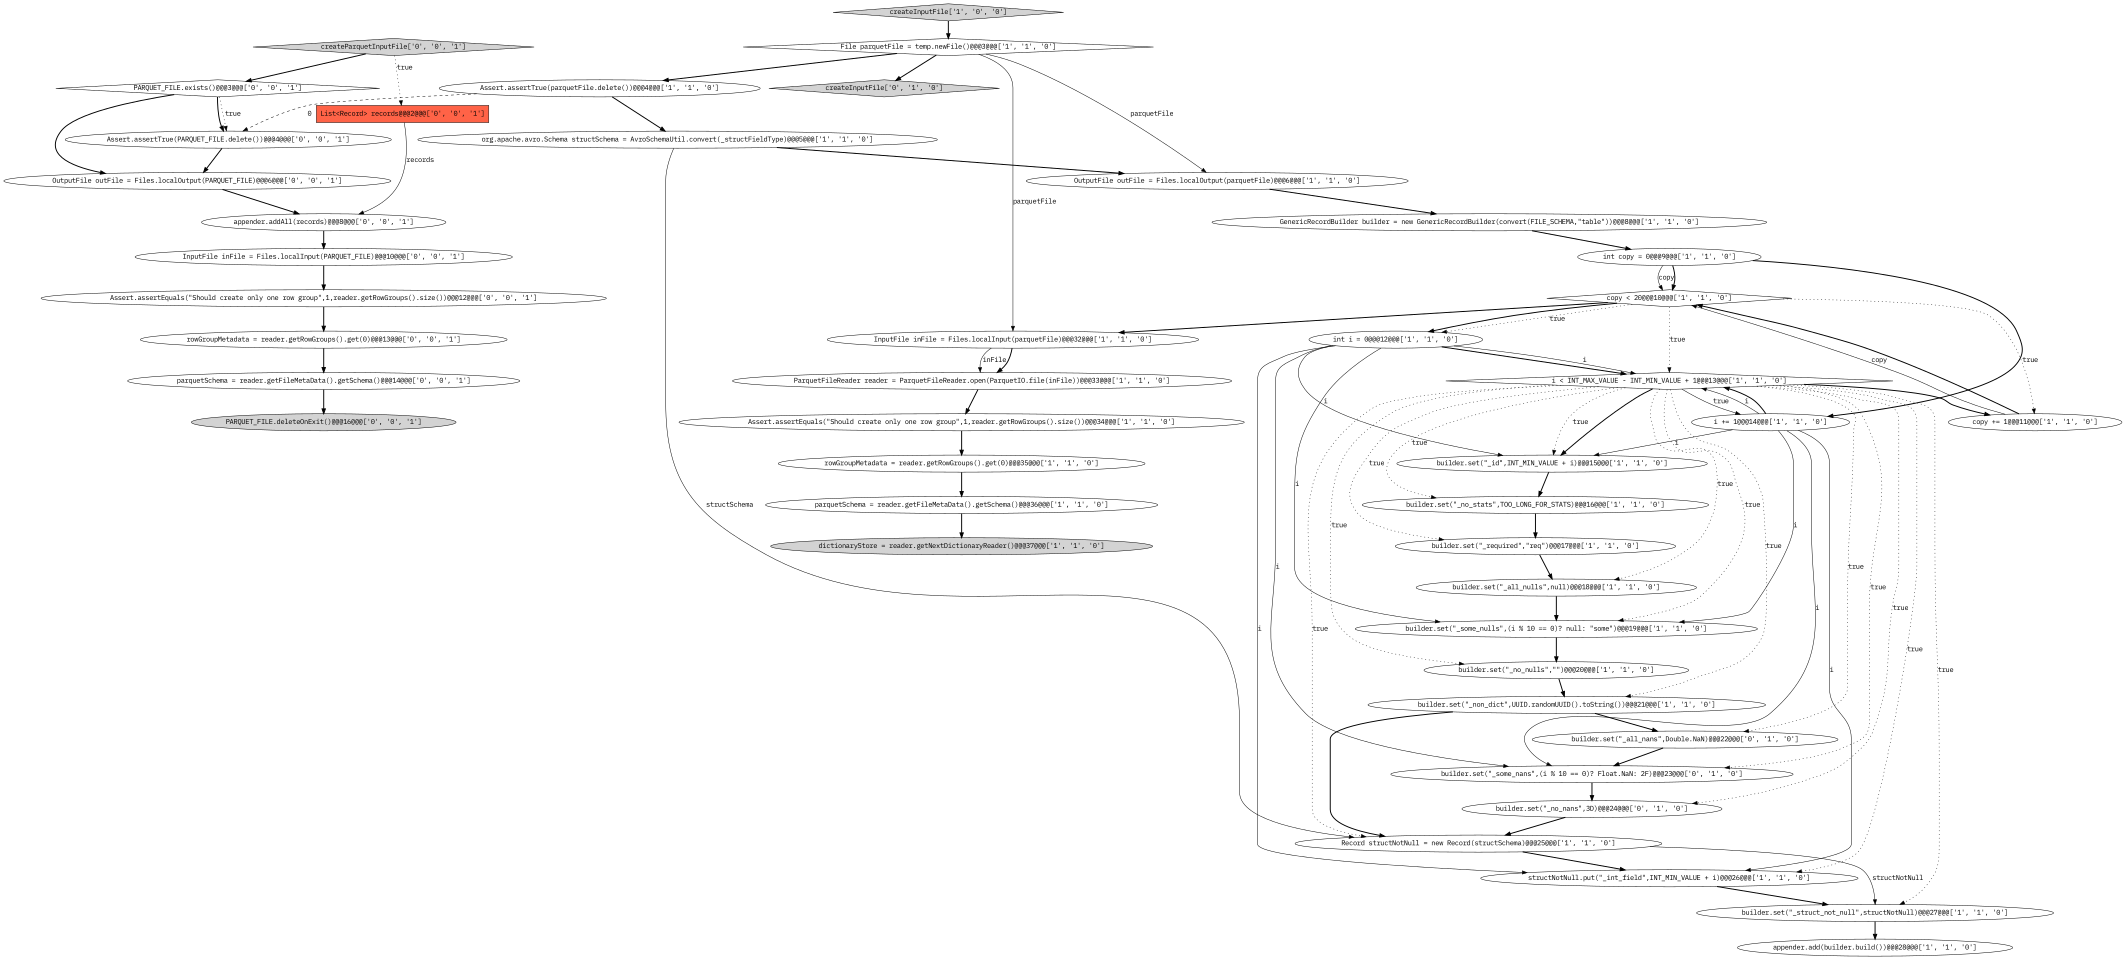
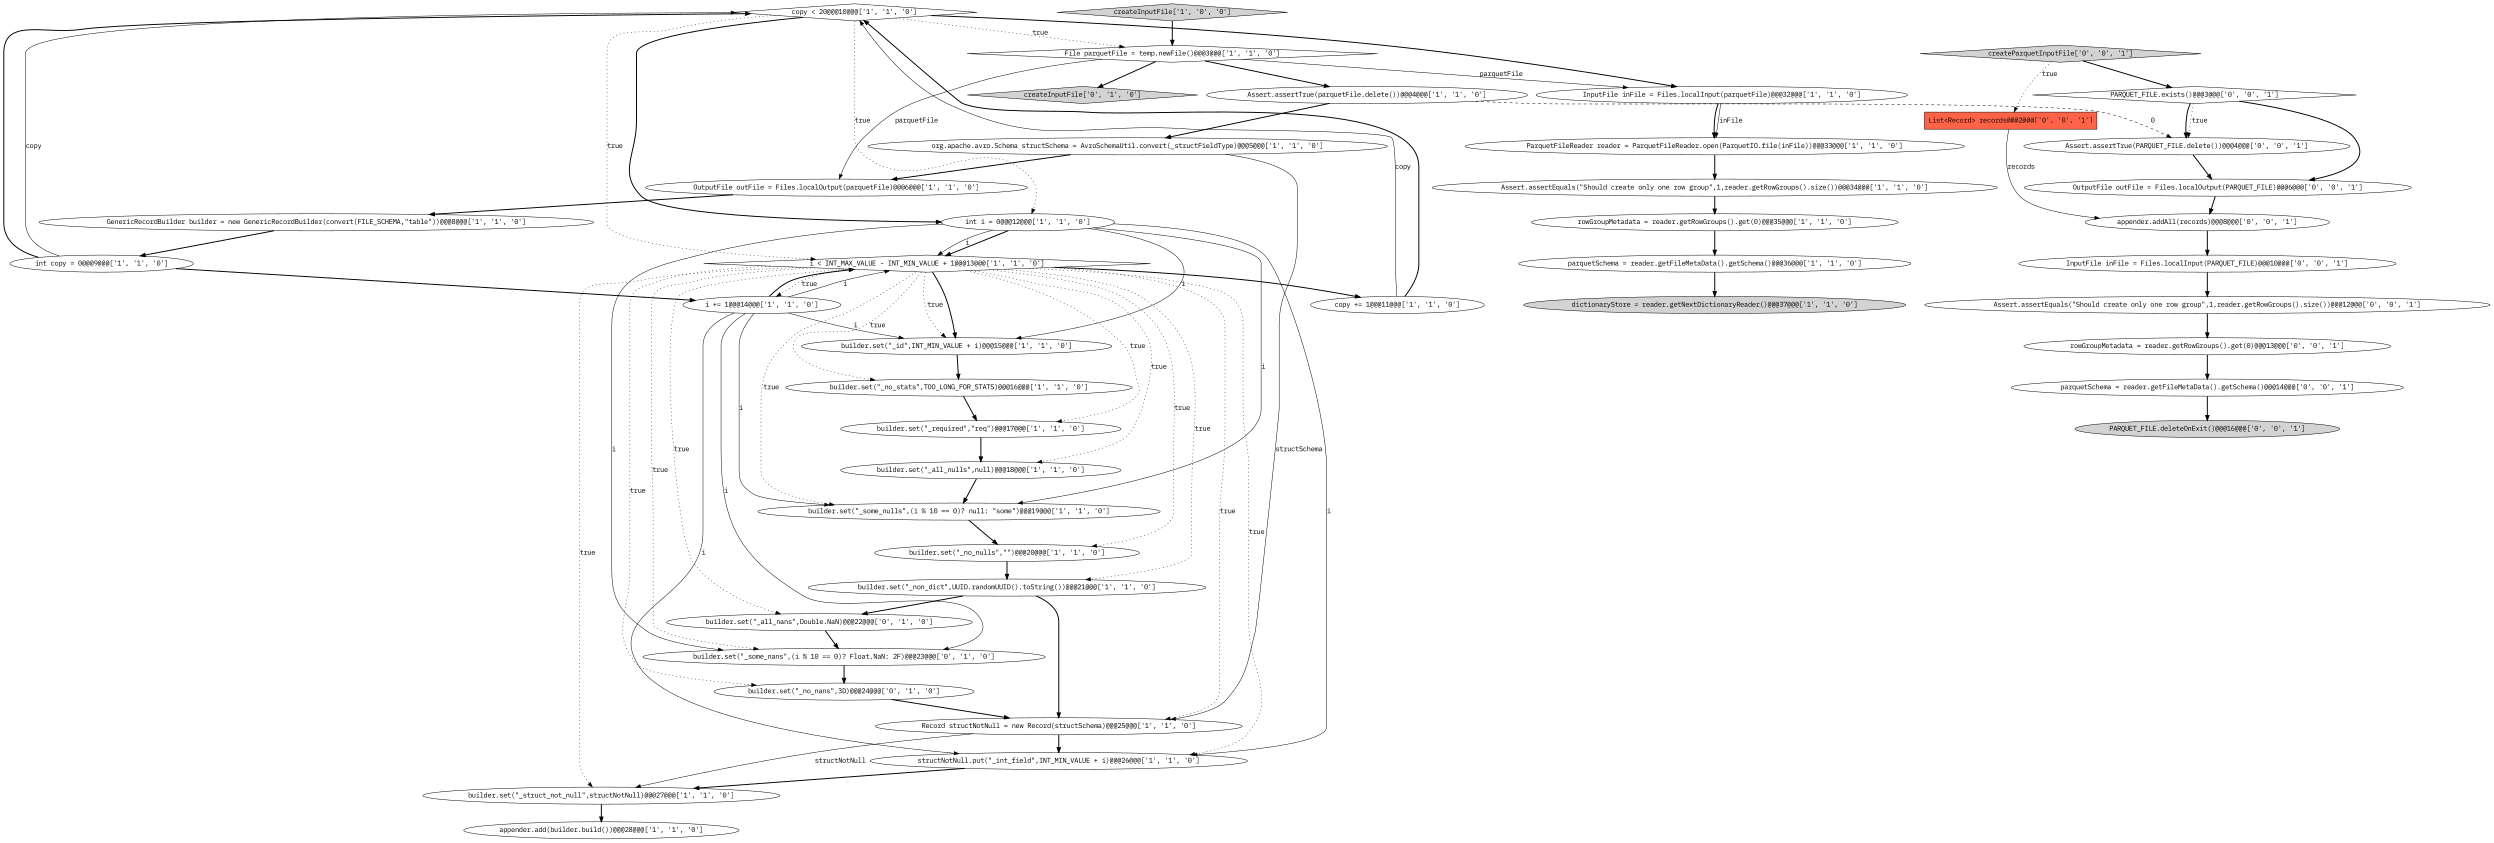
(1940, 305) -> (1008, 32)
(1708, 403) -> (803, 280)
